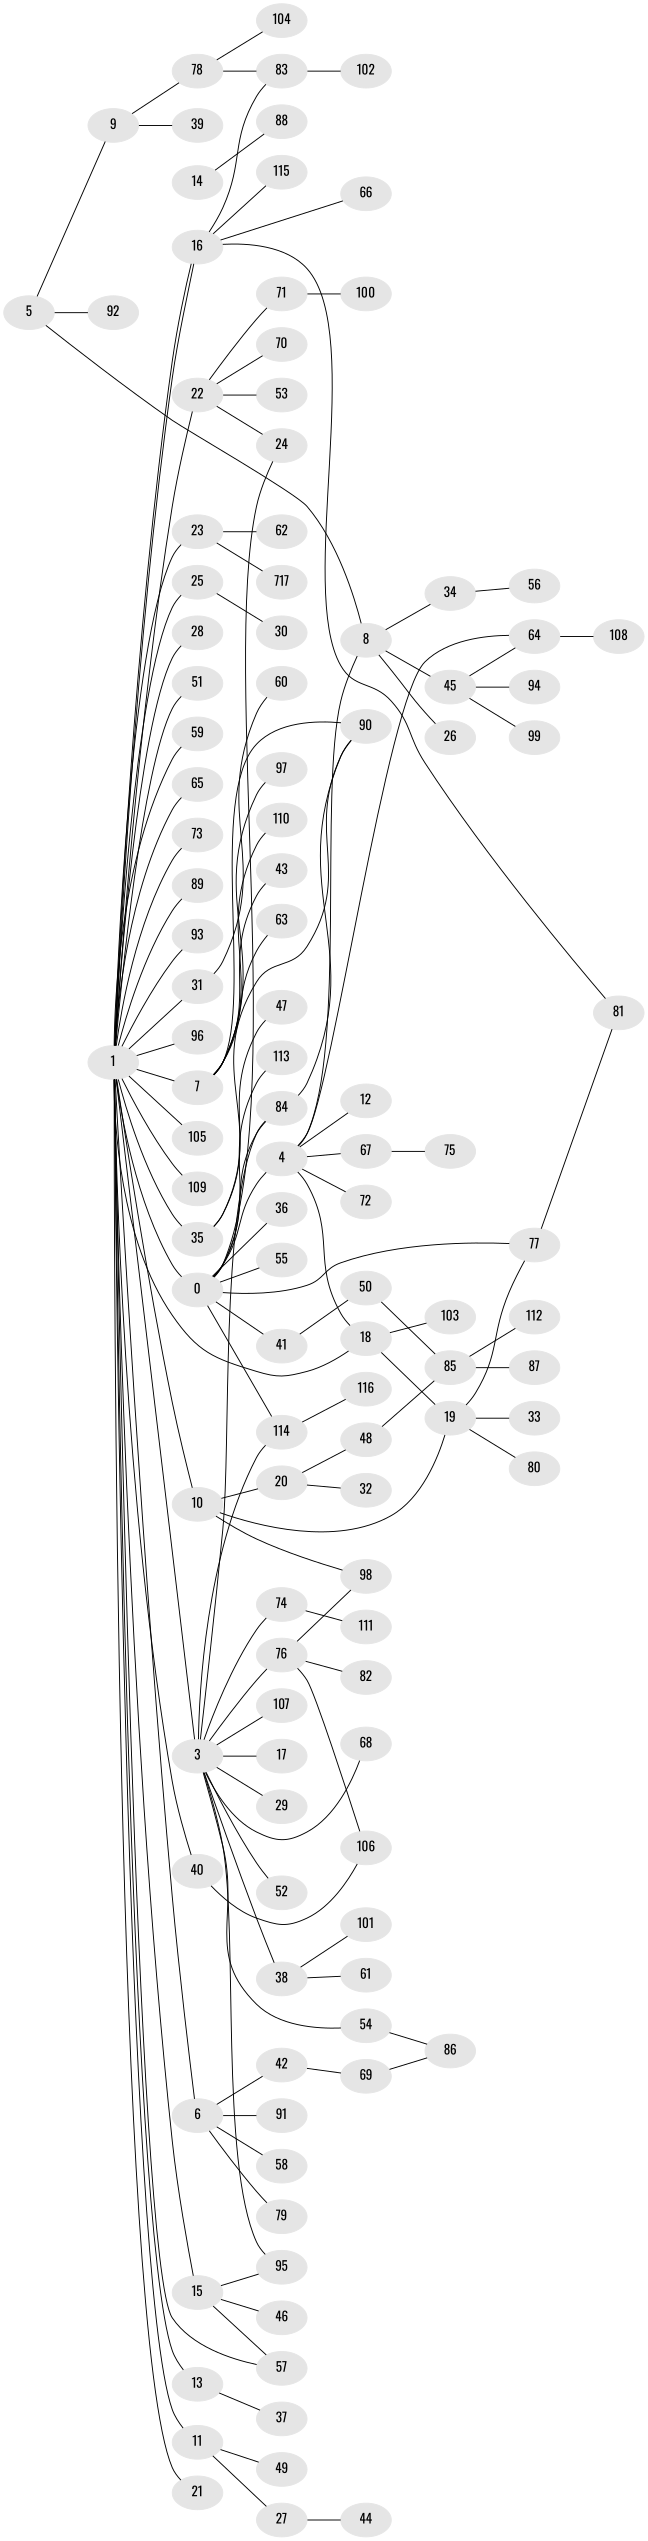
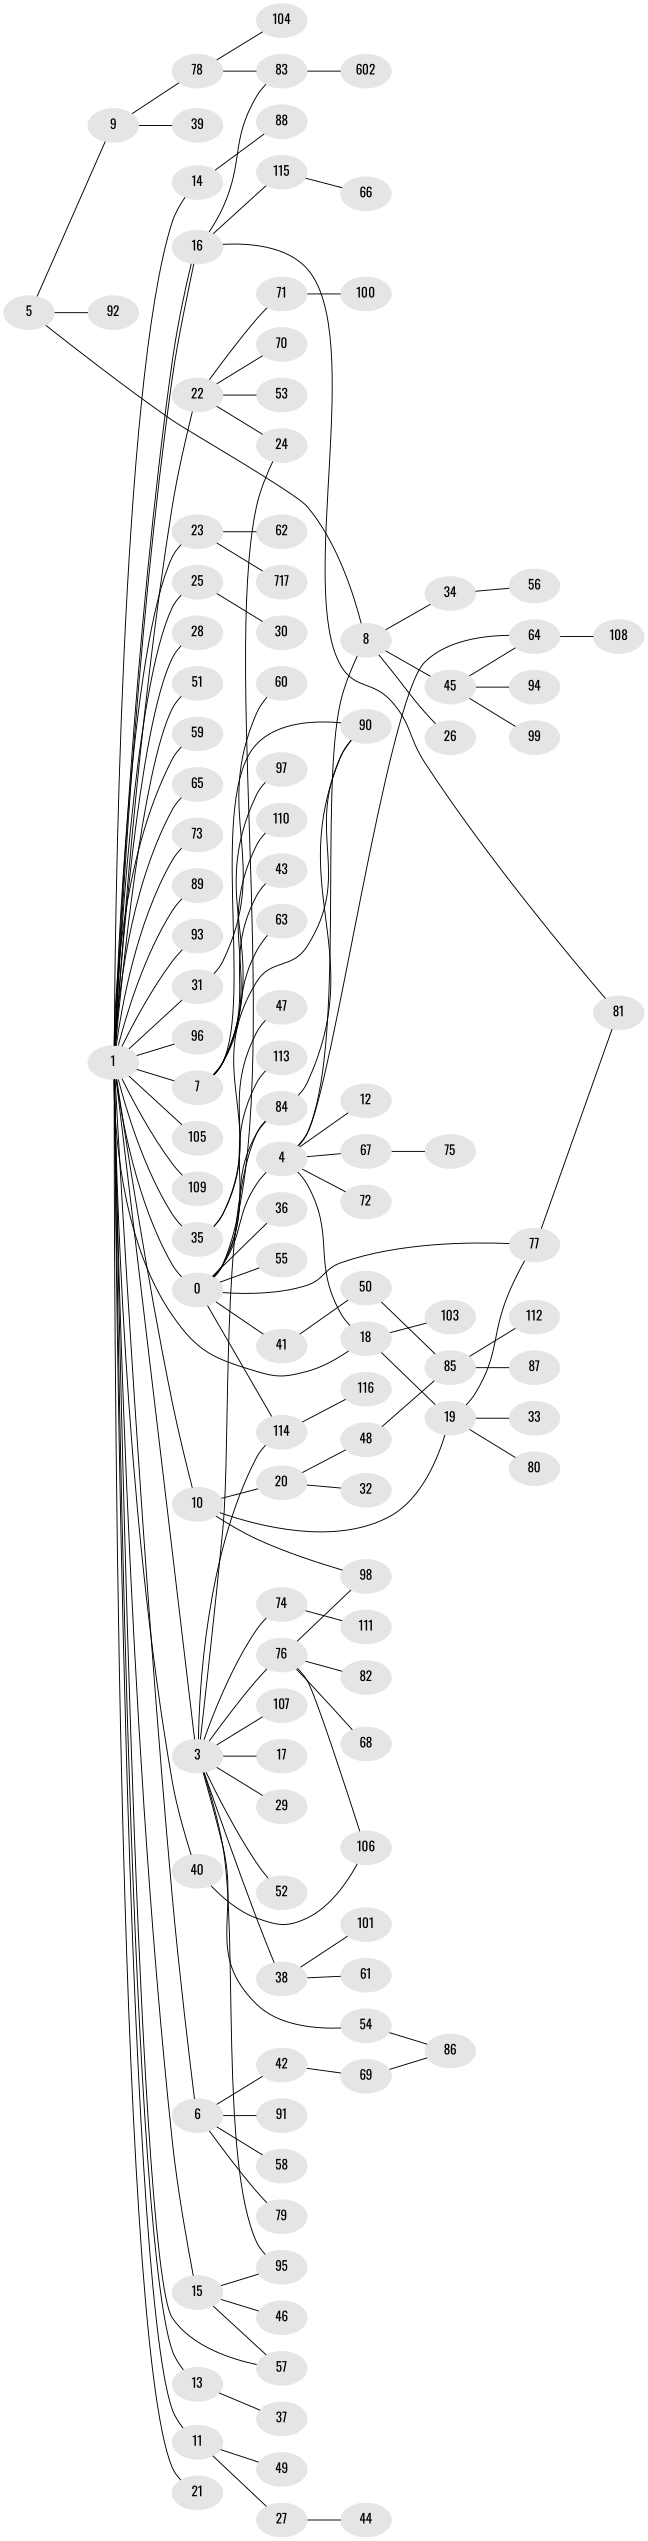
(366, 71) -> (366, 71)
(282, 220) -> (324, 183)
none -> (126, 618)
(287, 1839) -> (325, 1699)
